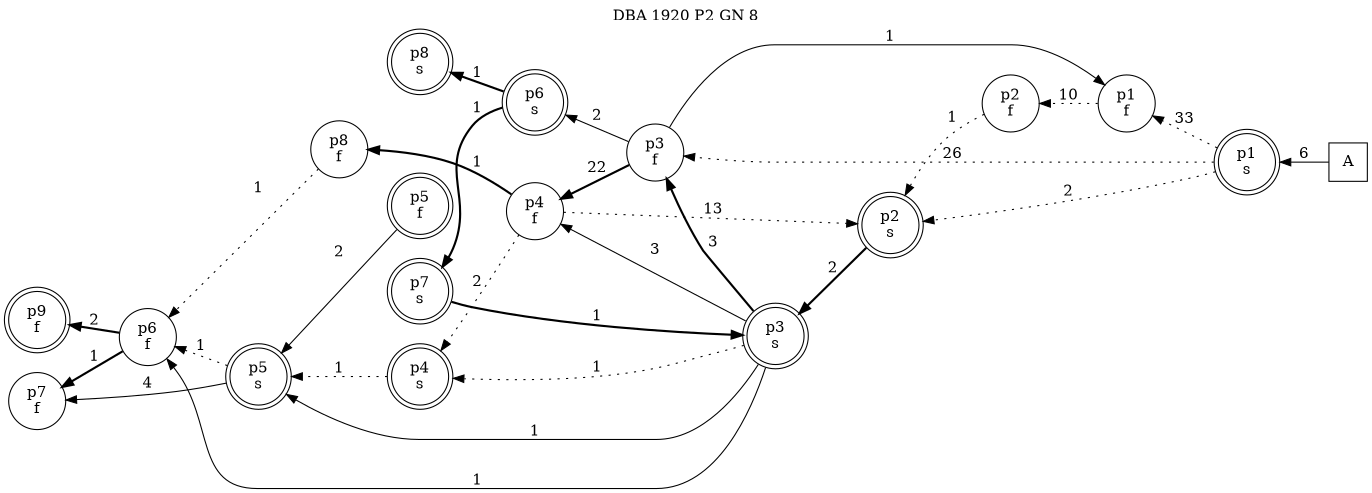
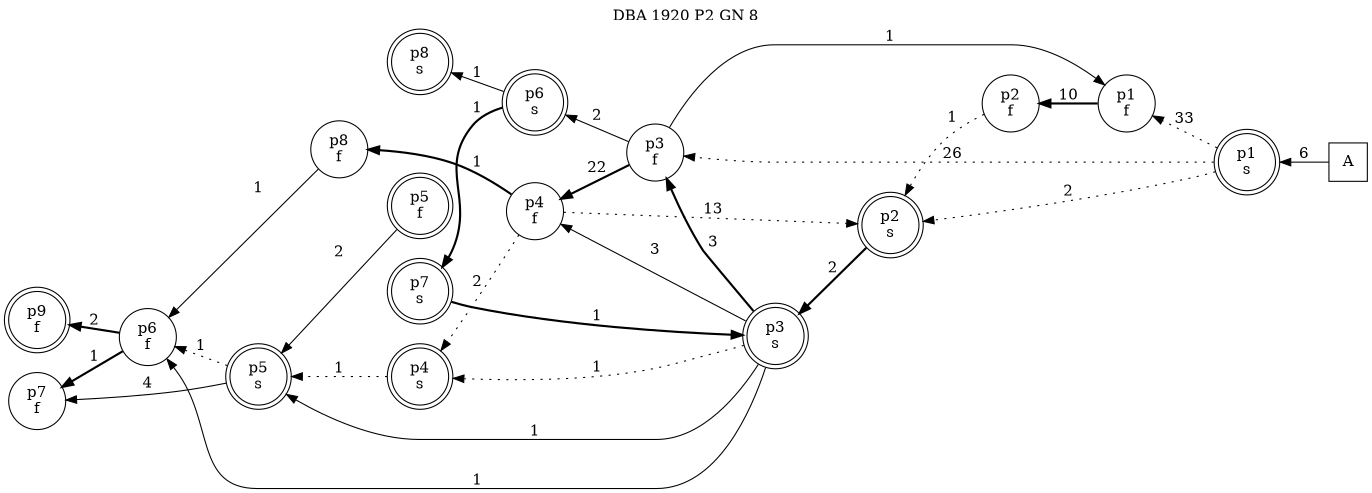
(483, 84) -> (483, 84)
(1074, 103) -> (1074, 103)
(247, 239) -> (247, 239)
